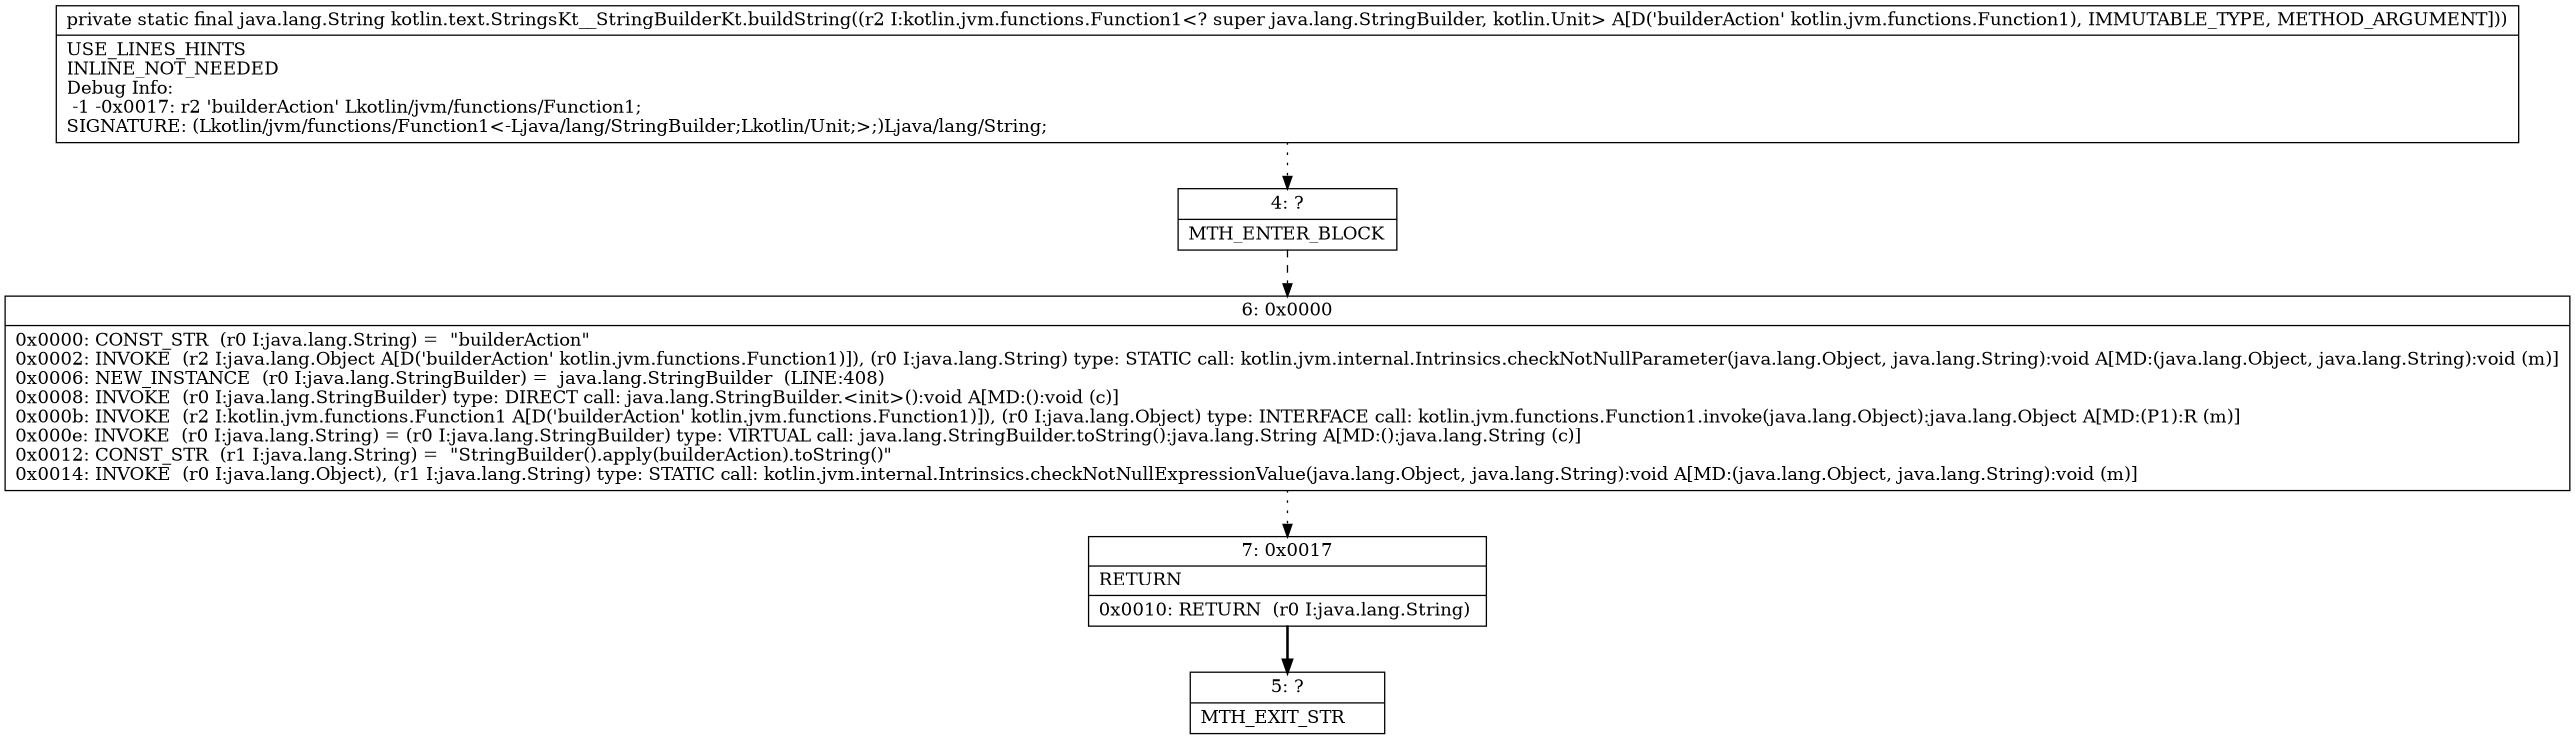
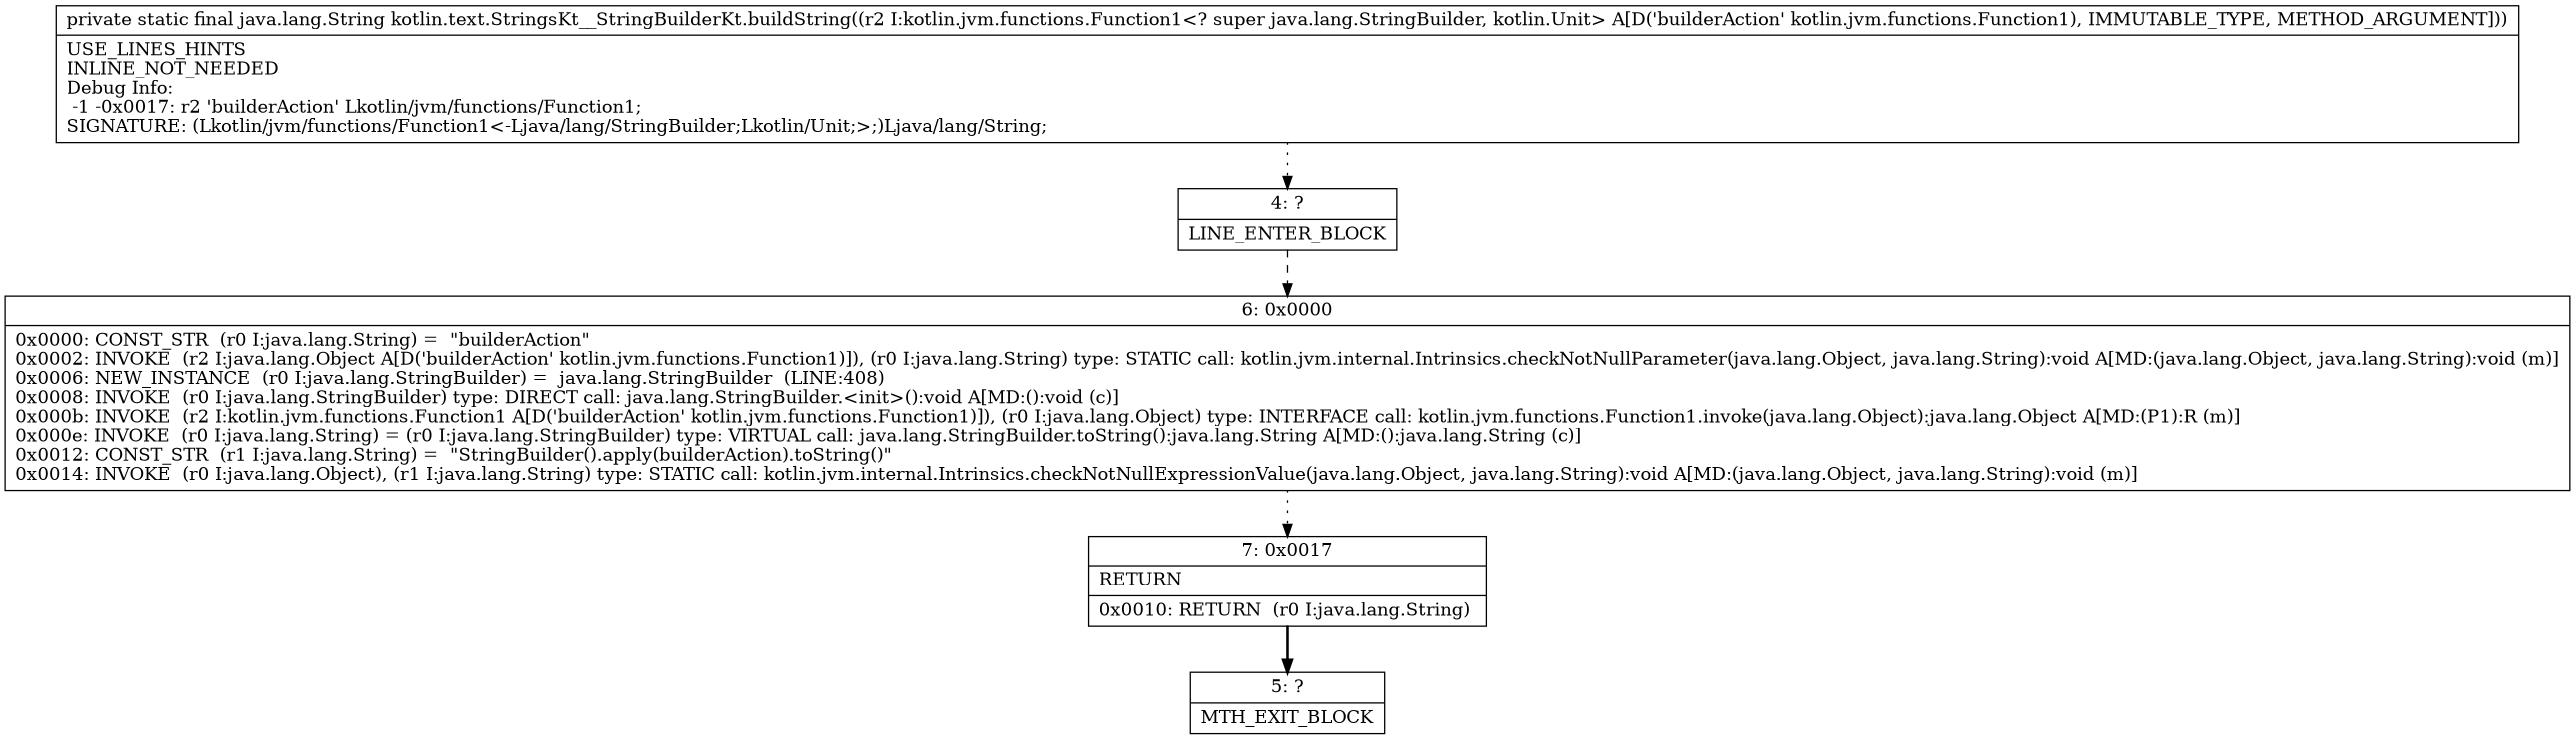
(1287, 234) -> (1287, 234)
(1273, 718) -> (1287, 718)
